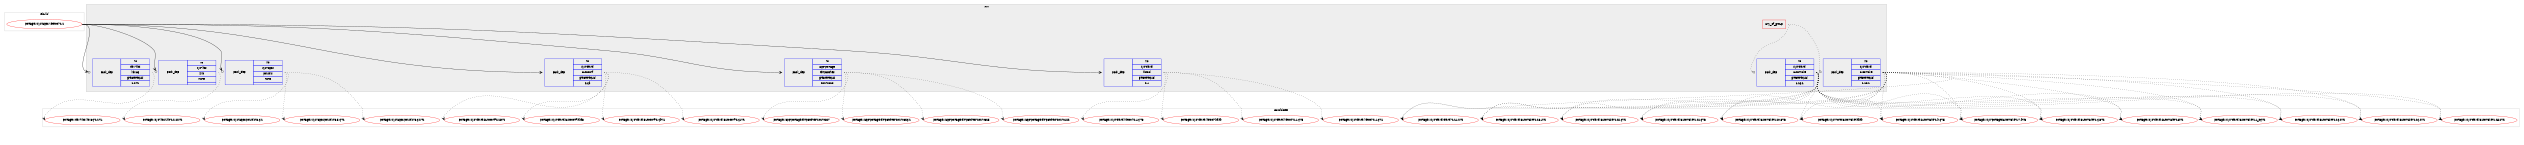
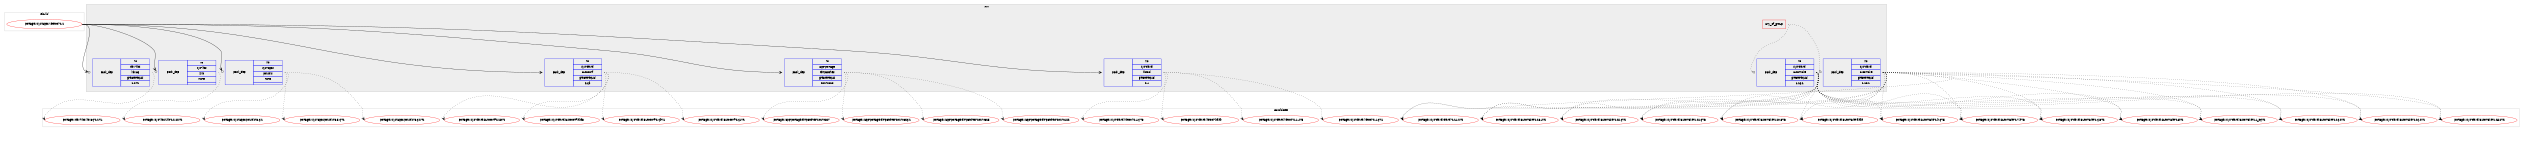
(1281, 120) -> (1281, 120)
(1840, 120) -> (1840, 120)
(2000, 120) -> (2000, 120)
